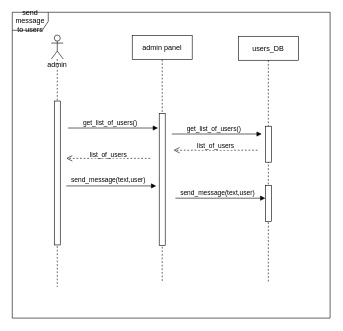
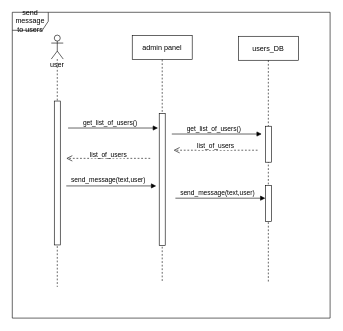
(57, 70) -> (57, 70)
